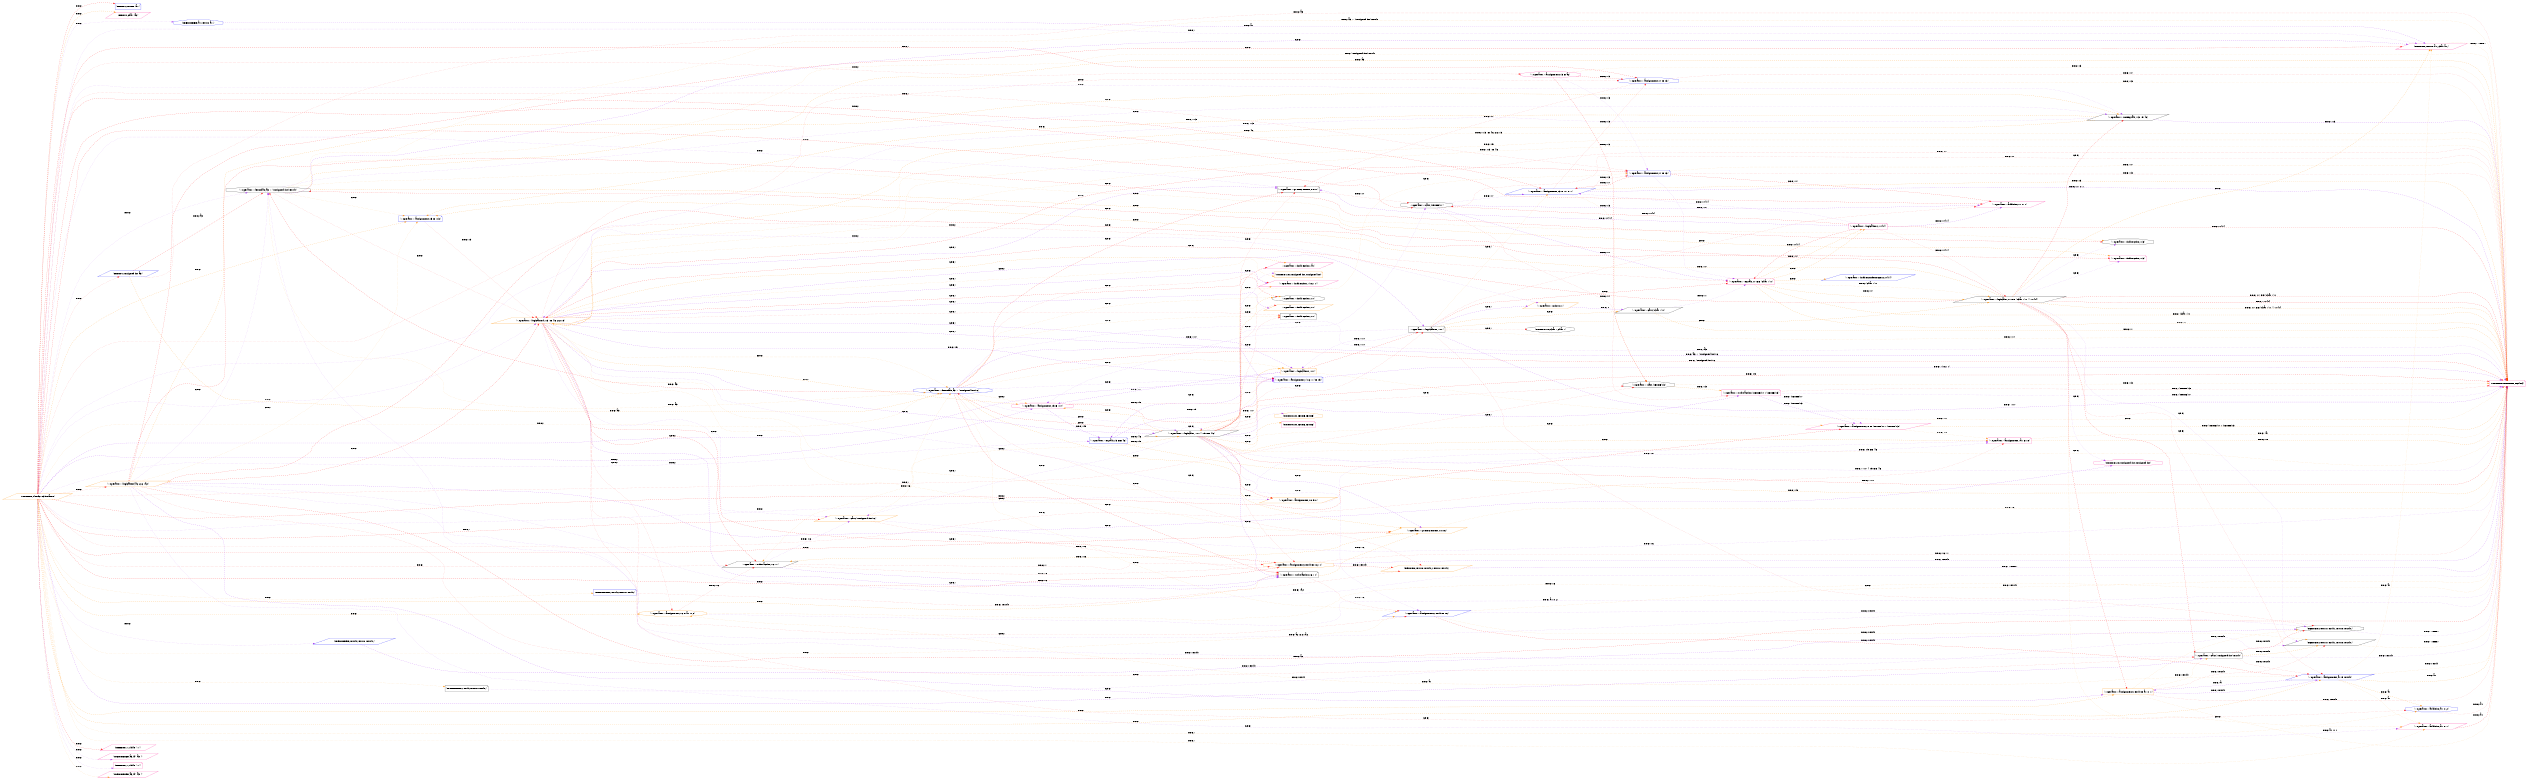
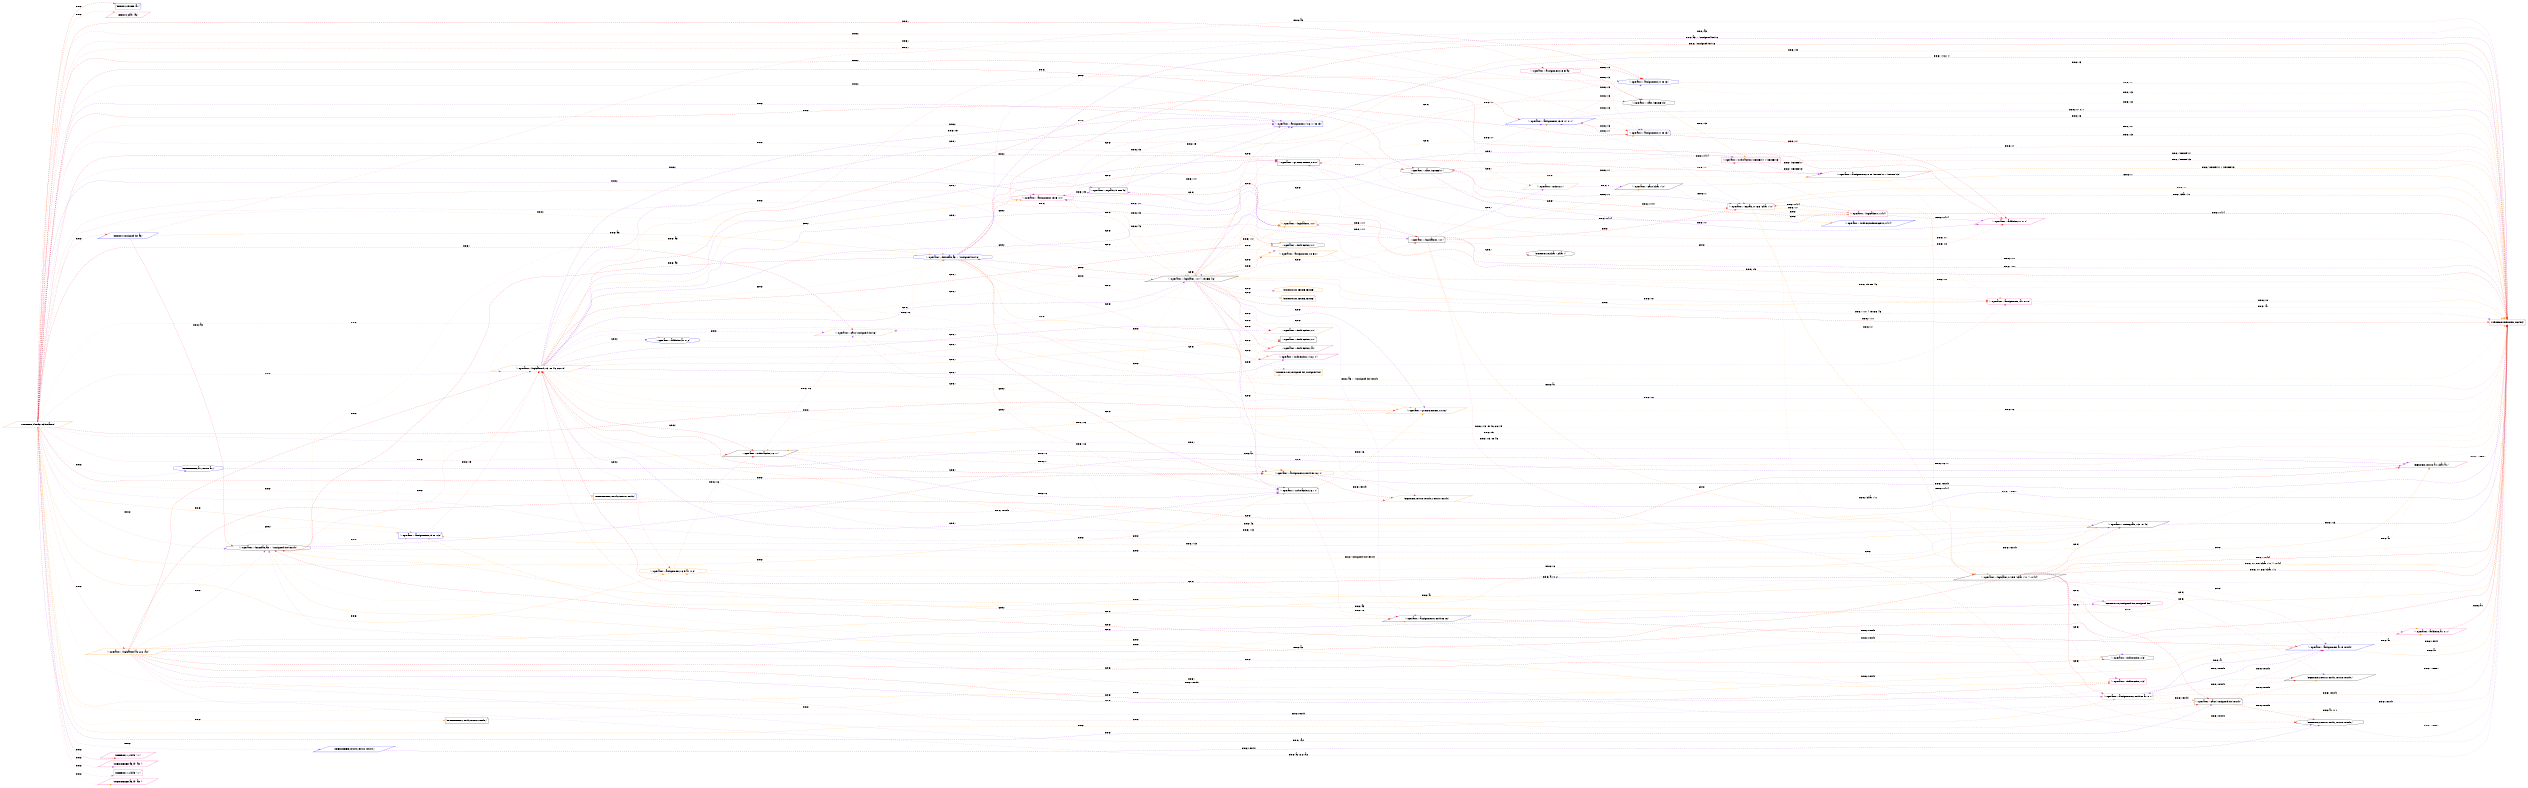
(2380, 693) -> none
